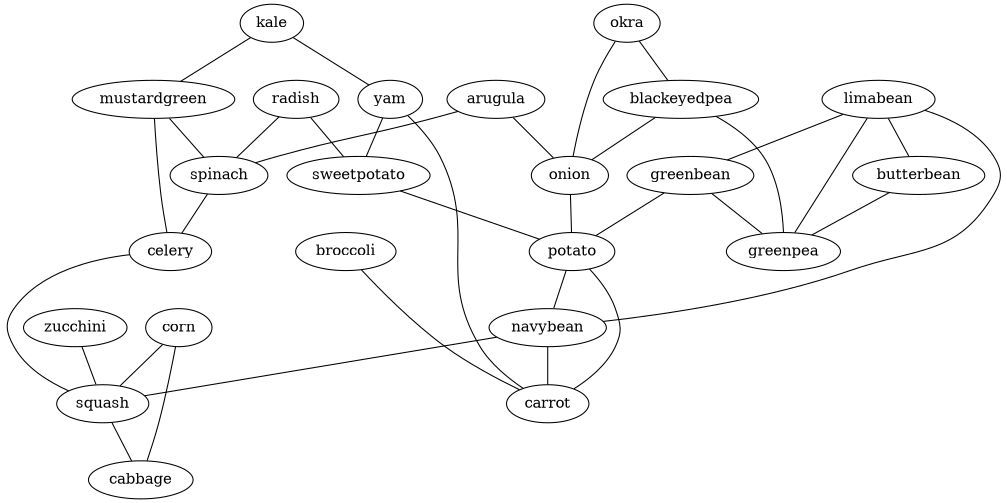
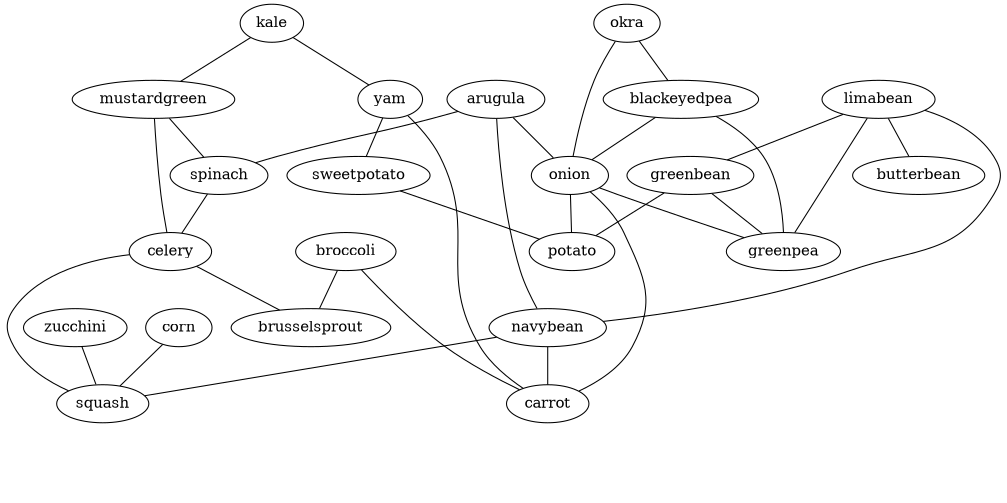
(296, 99) -> none
(851, 214) -> (672, 213)
(560, 289) -> (508, 216)
none -> (311, 328)
(620, 334) -> (646, 297)
(141, 480) -> none
